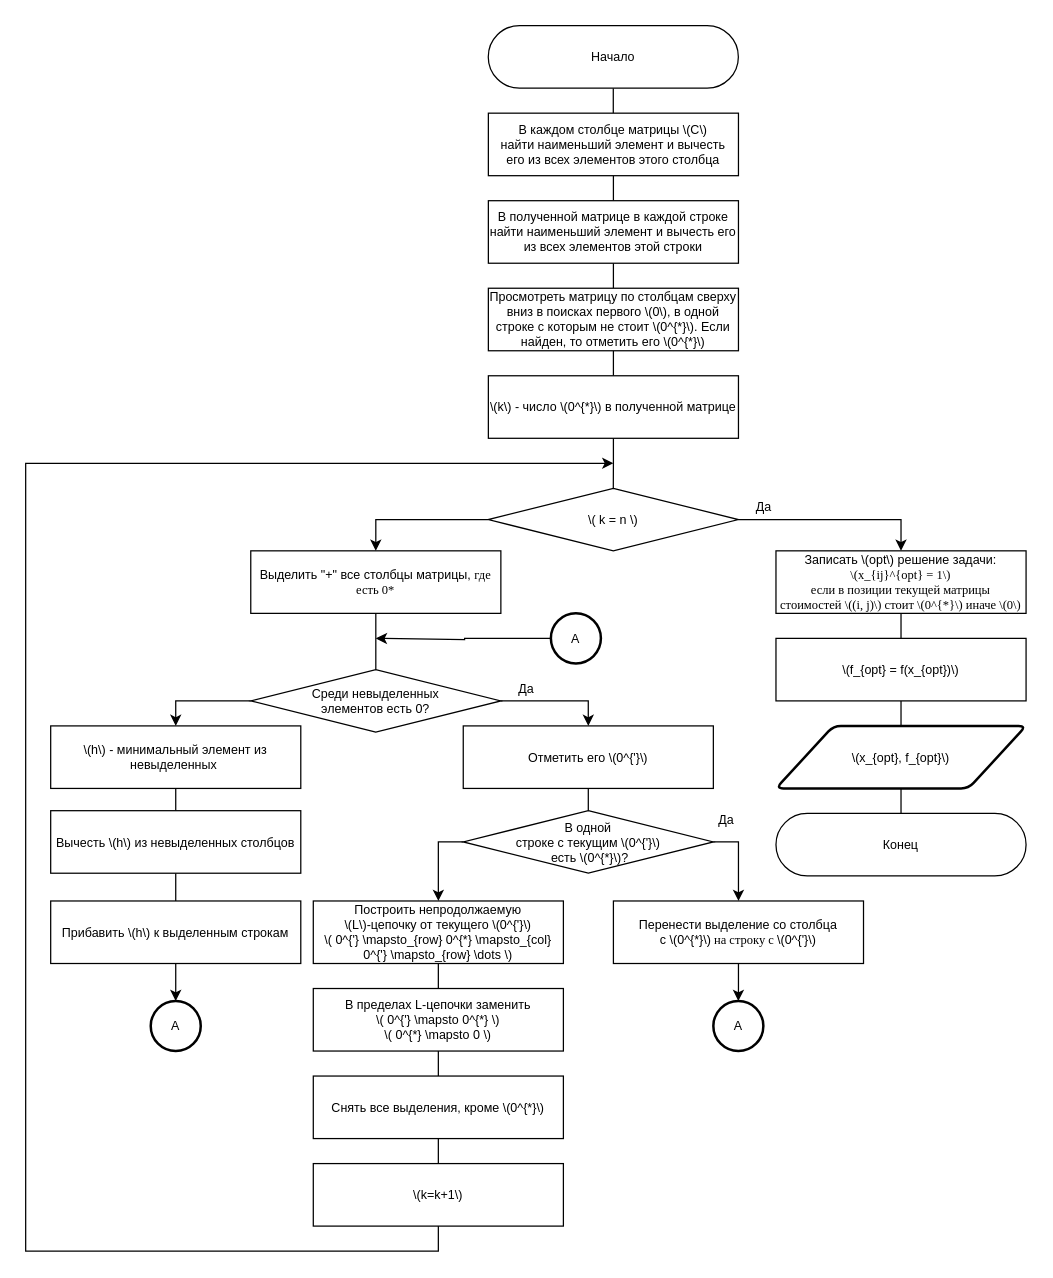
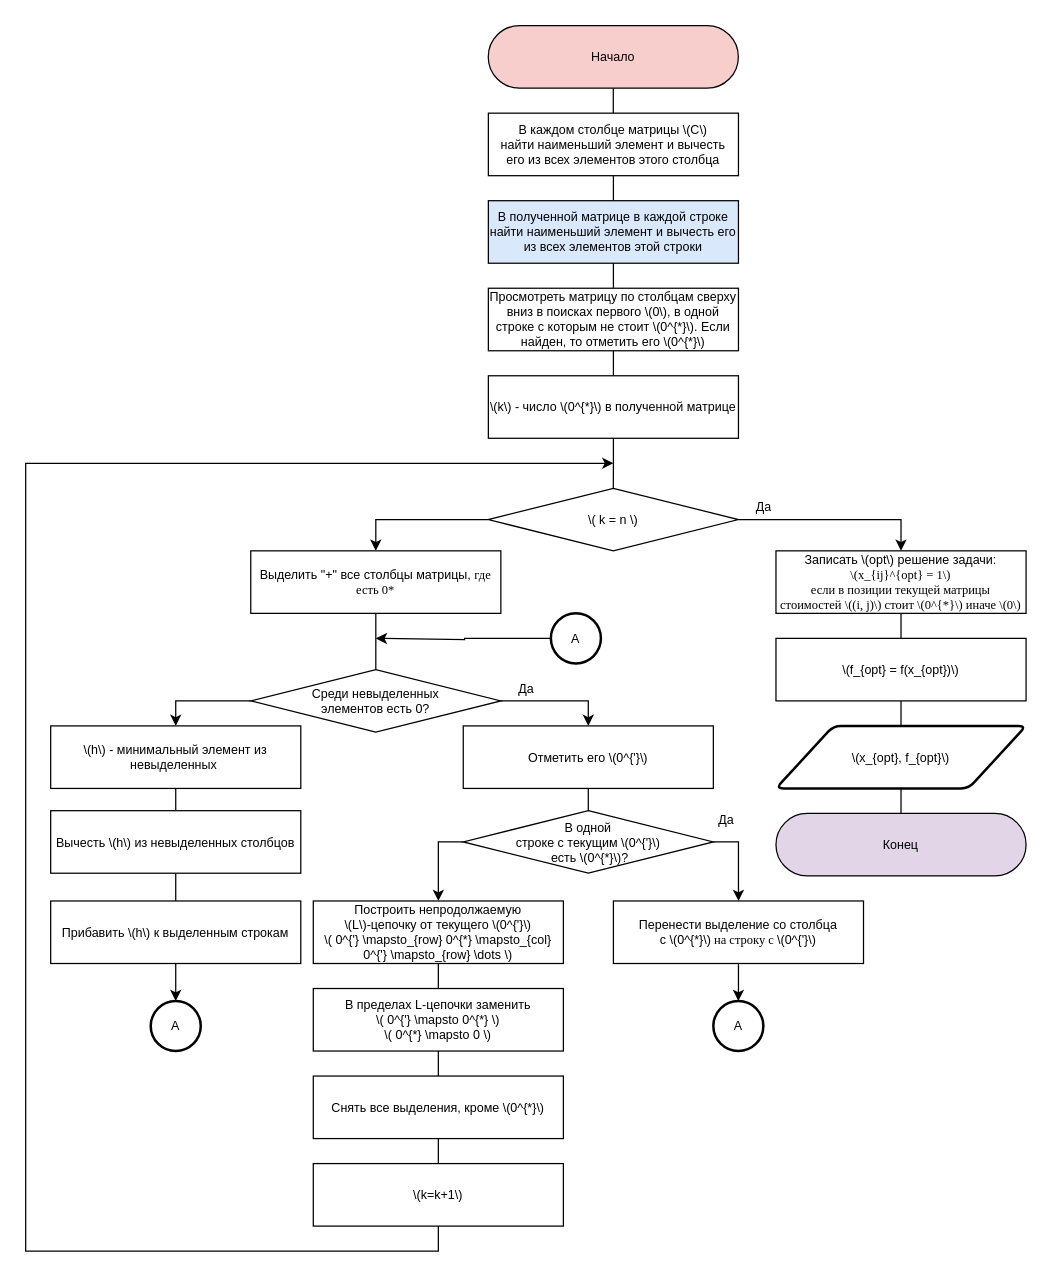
(613, 57) -> (613, 57)
(613, 232) -> (613, 232)
(901, 844) -> (901, 844)
